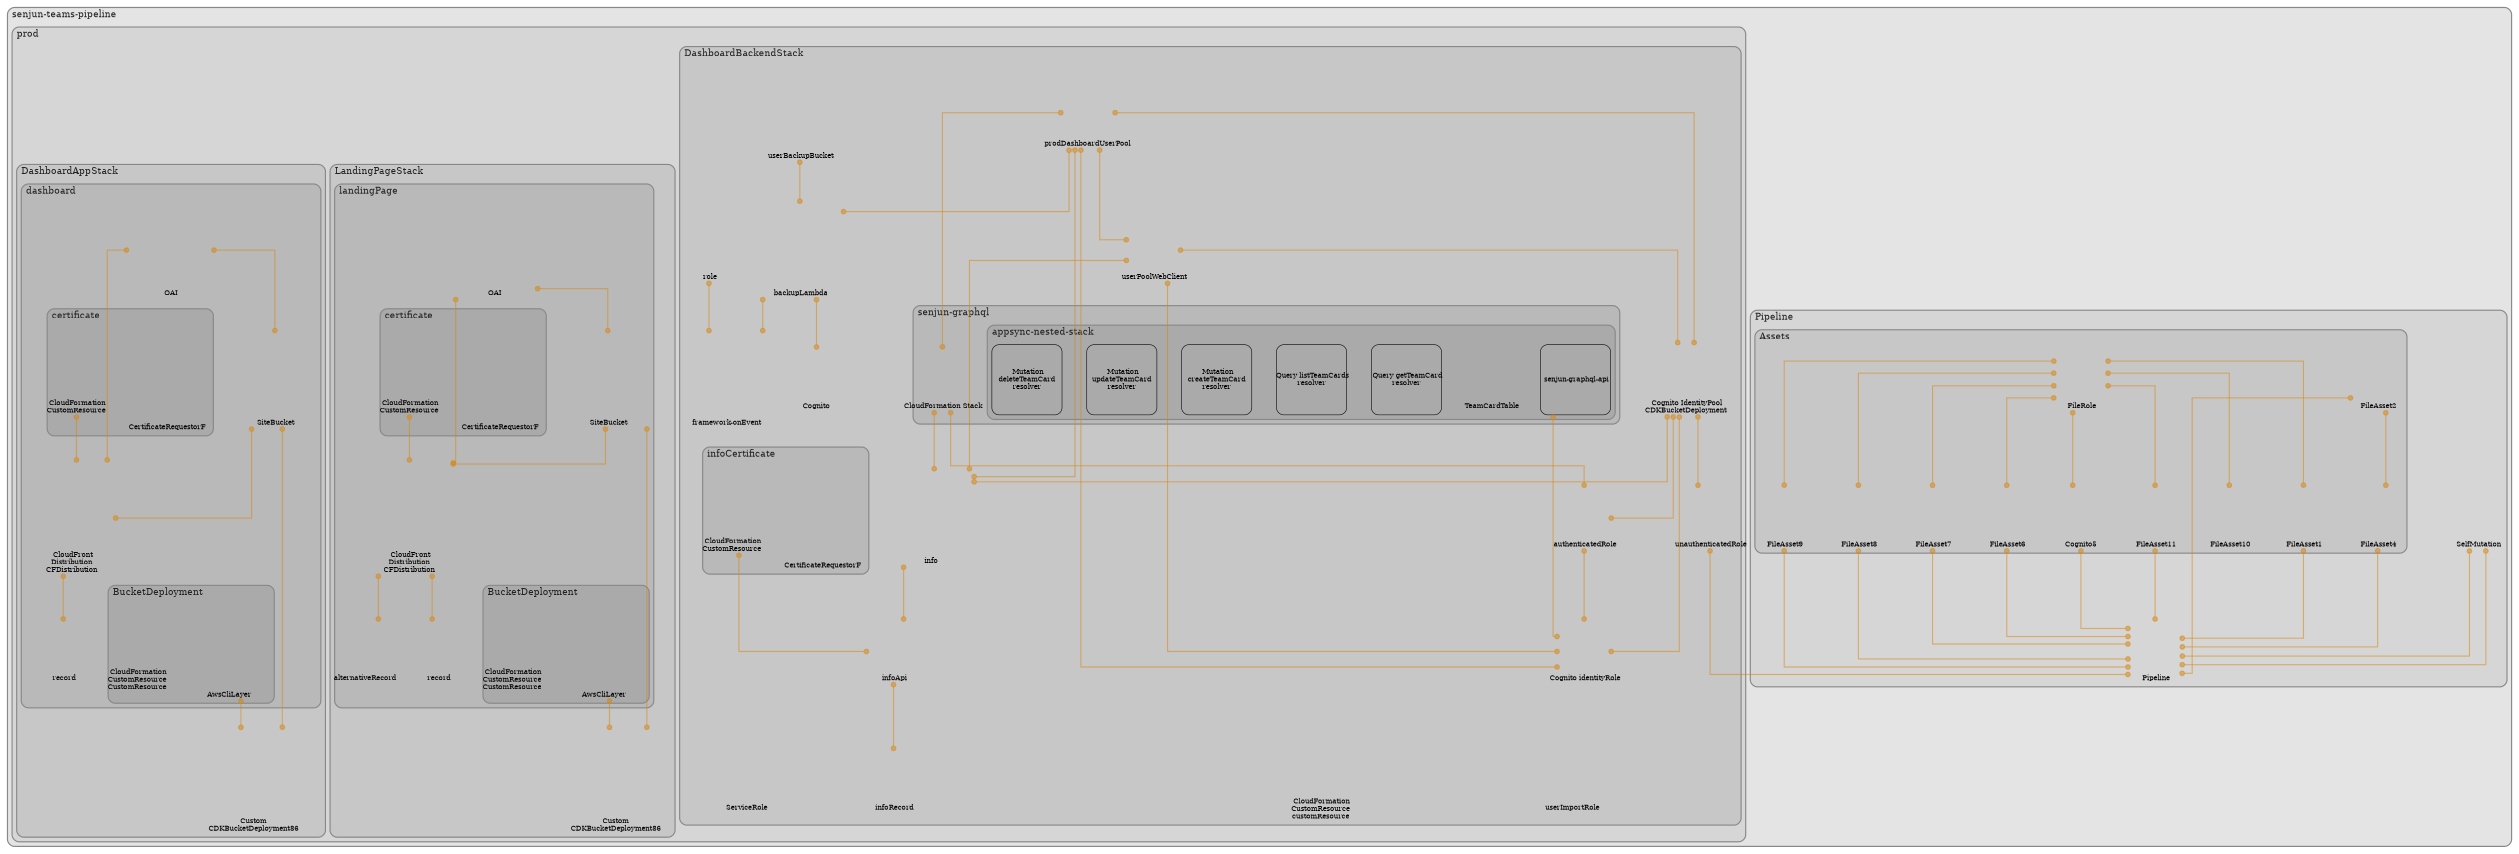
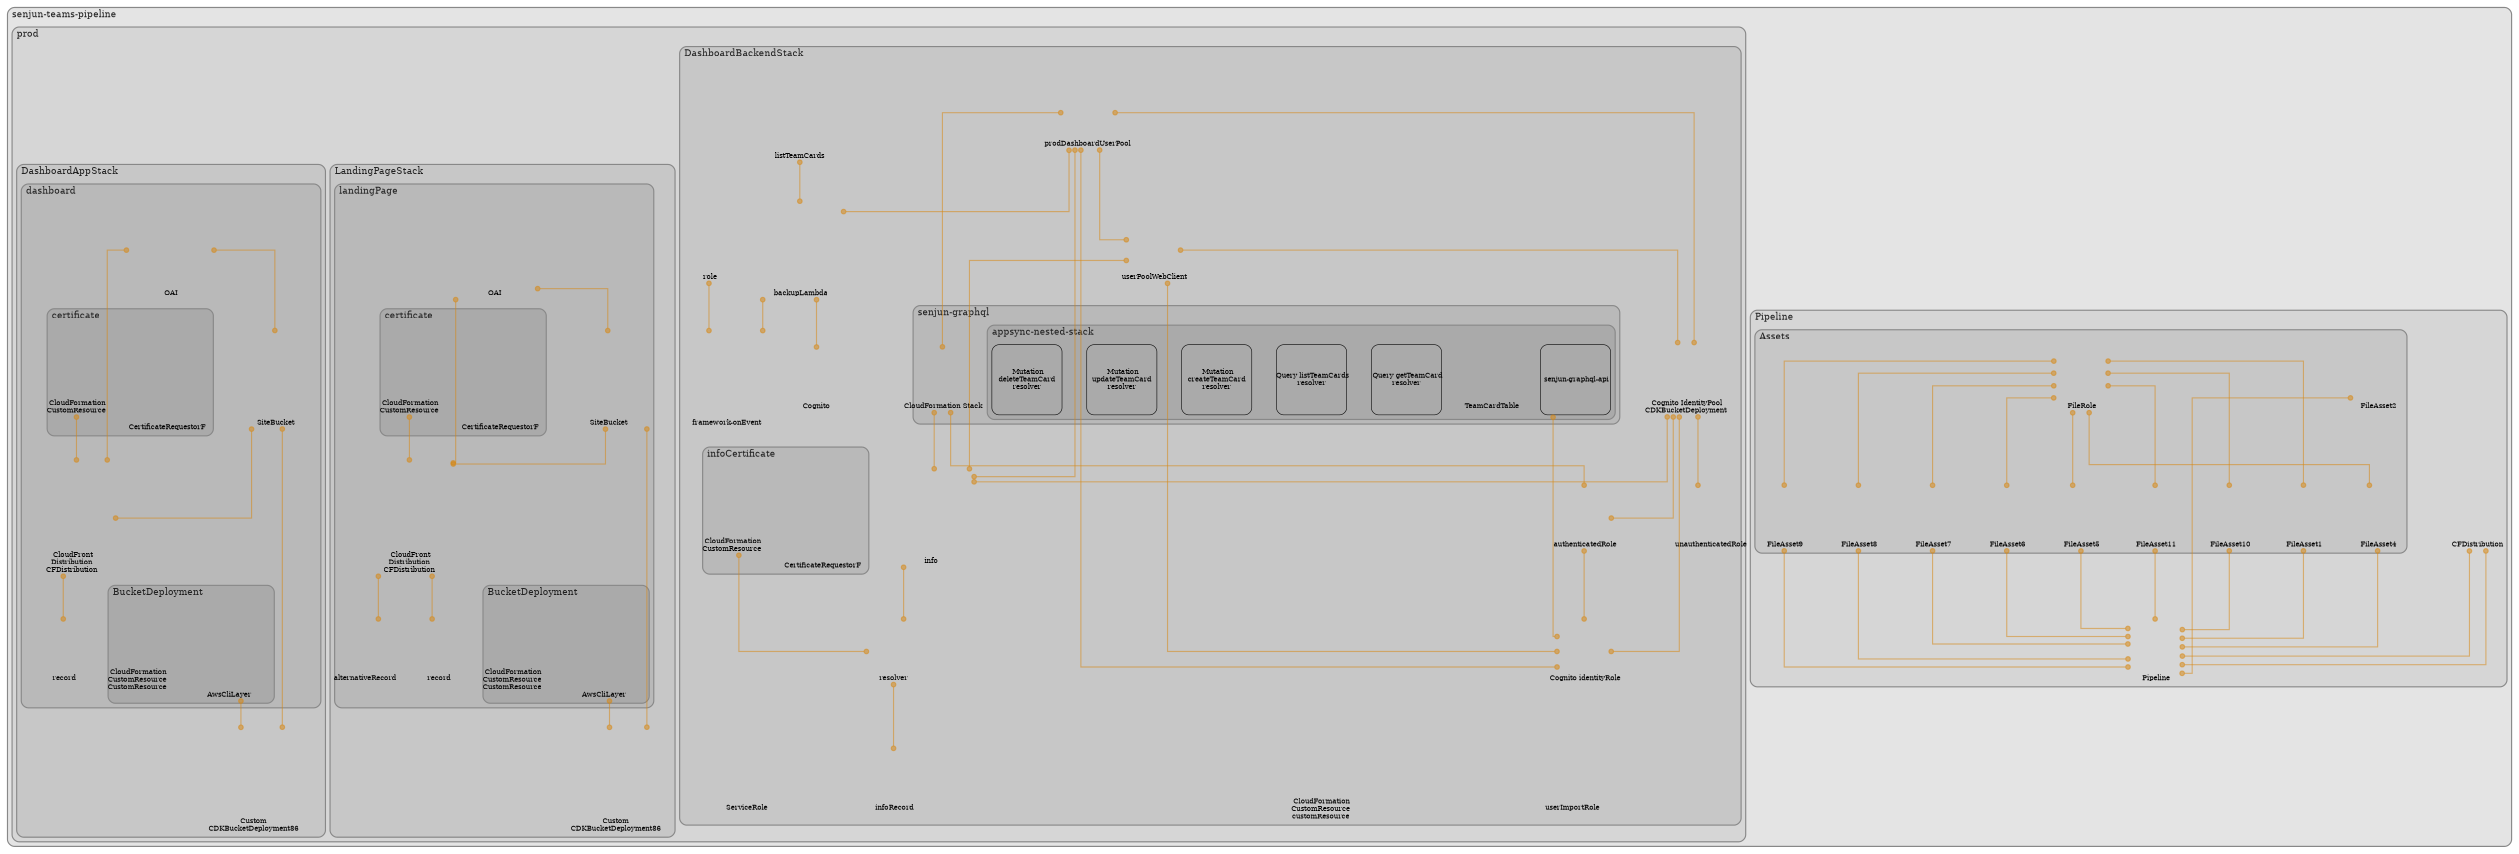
(800, 113) -> (800, 113)
(2386, 449) -> (2214, 465)
(2081, 518) -> (2081, 518)
(2478, 518) -> (2478, 518)
(894, 652) -> (894, 652)
(1857, 674) -> (2229, 614)
